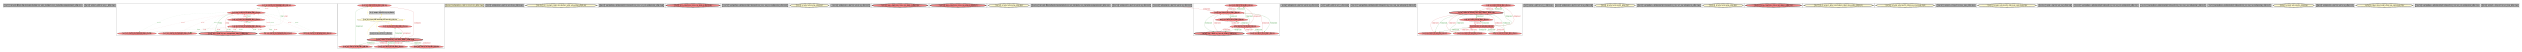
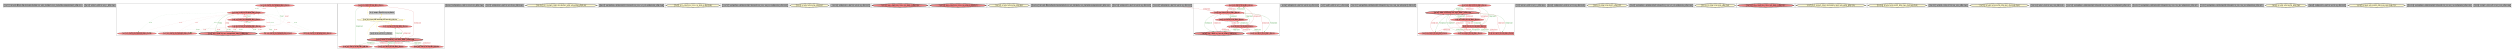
(465, 5) -> (465, 5)
(693, 5) -> (693, 5)
none -> (1465, 16)
(1505, 34) -> (1501, 34)
